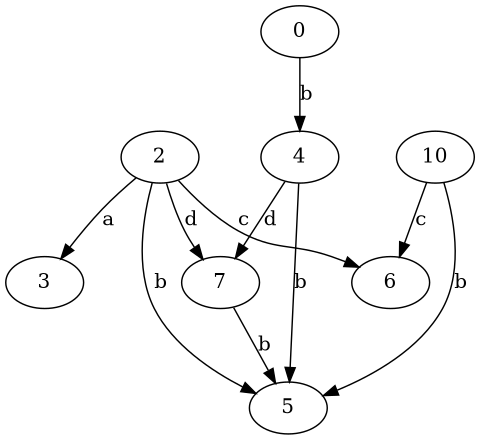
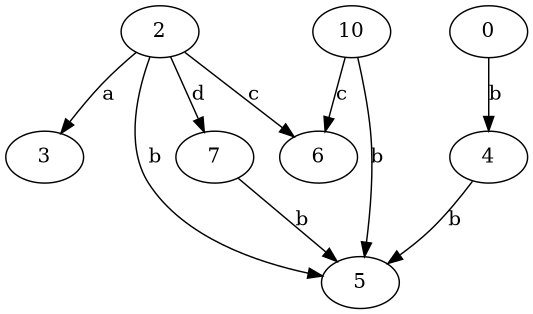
(264, 214) -> none
